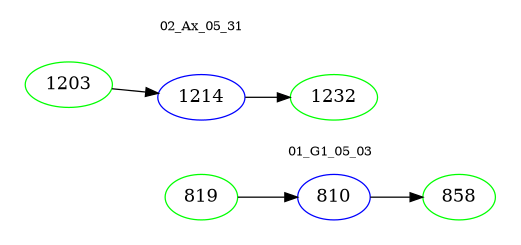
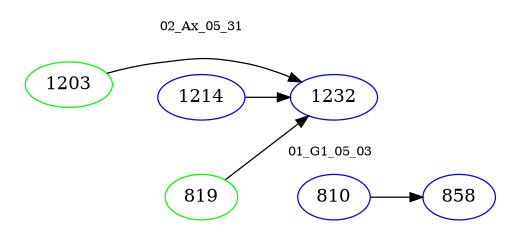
(129, 90) -> (199, 59)
(334, 97) -> (334, 97)
(261, 197) -> (262, 152)
(459, 197) -> (459, 197)
